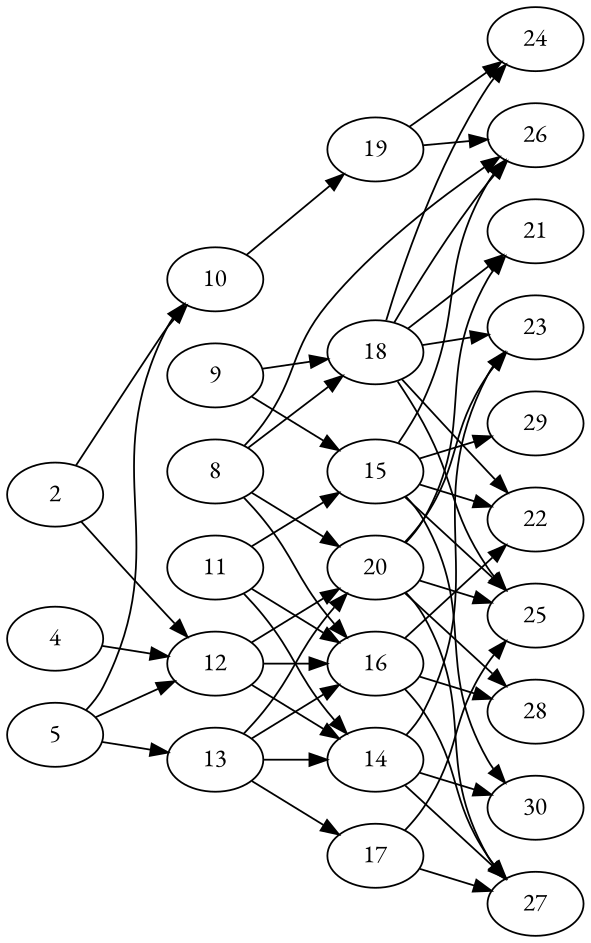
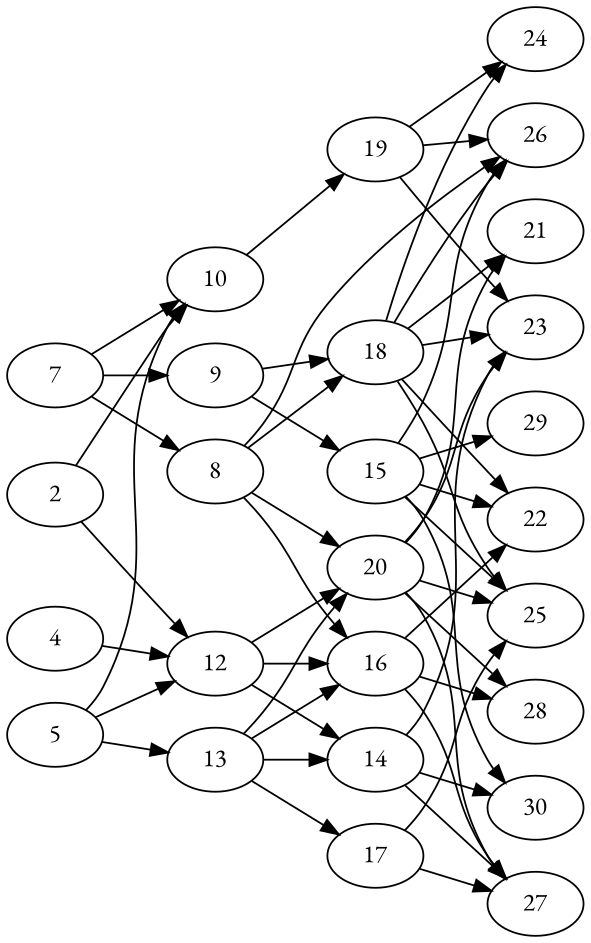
none -> (440, 225)
none -> (55, 375)
(215, 568) -> none
